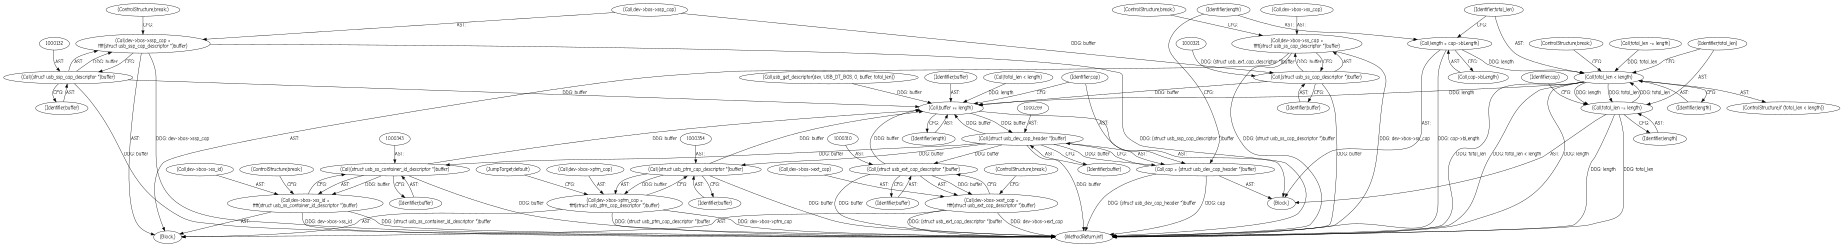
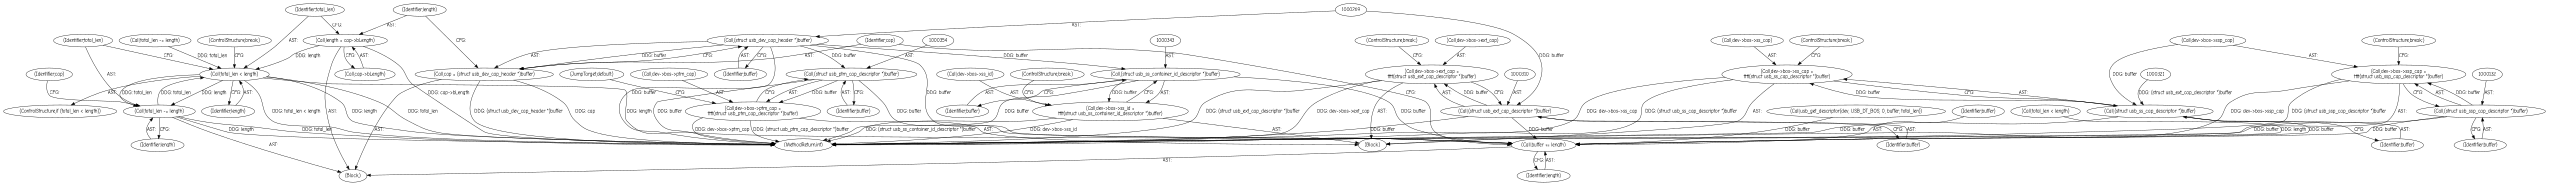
(991, 120) -> none
(970, 154) -> (1485, 25)
